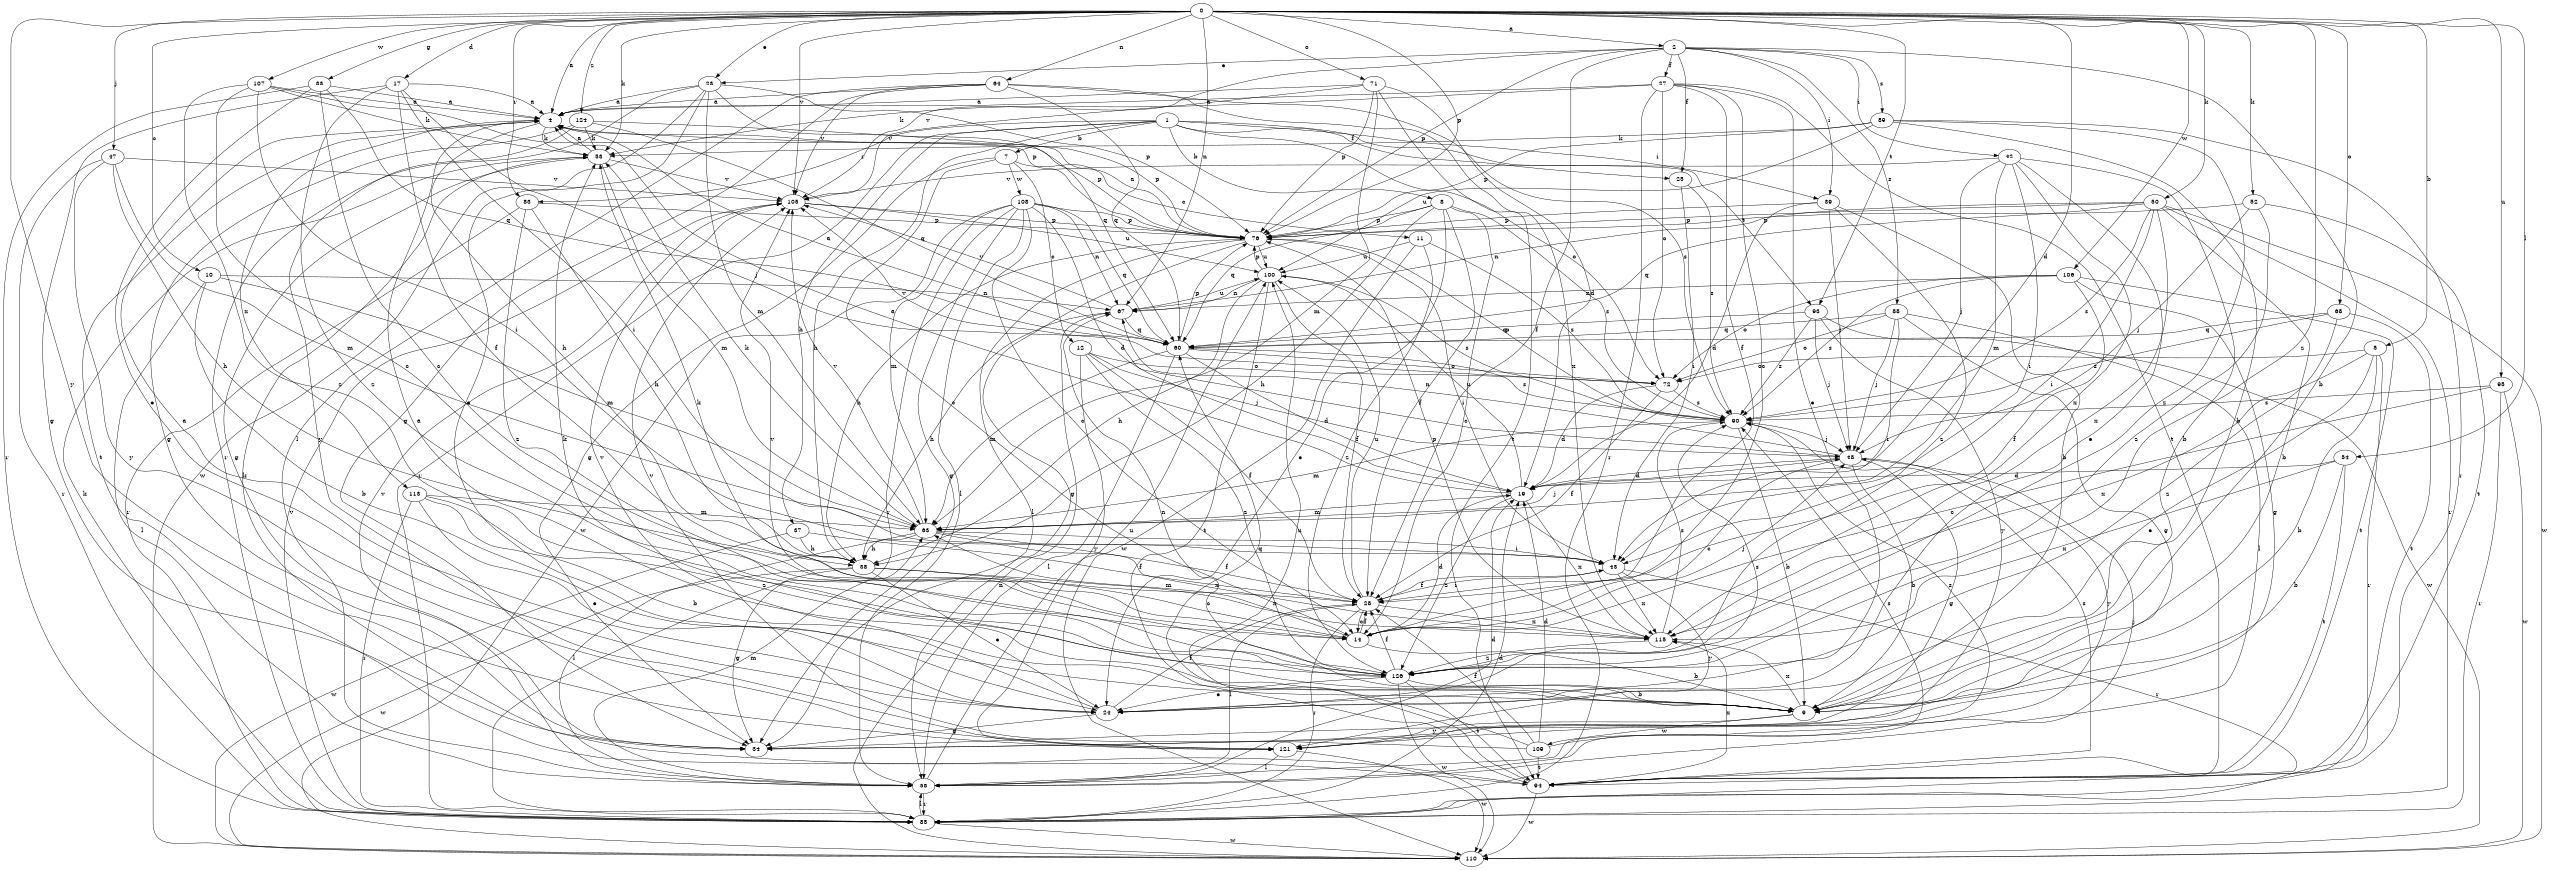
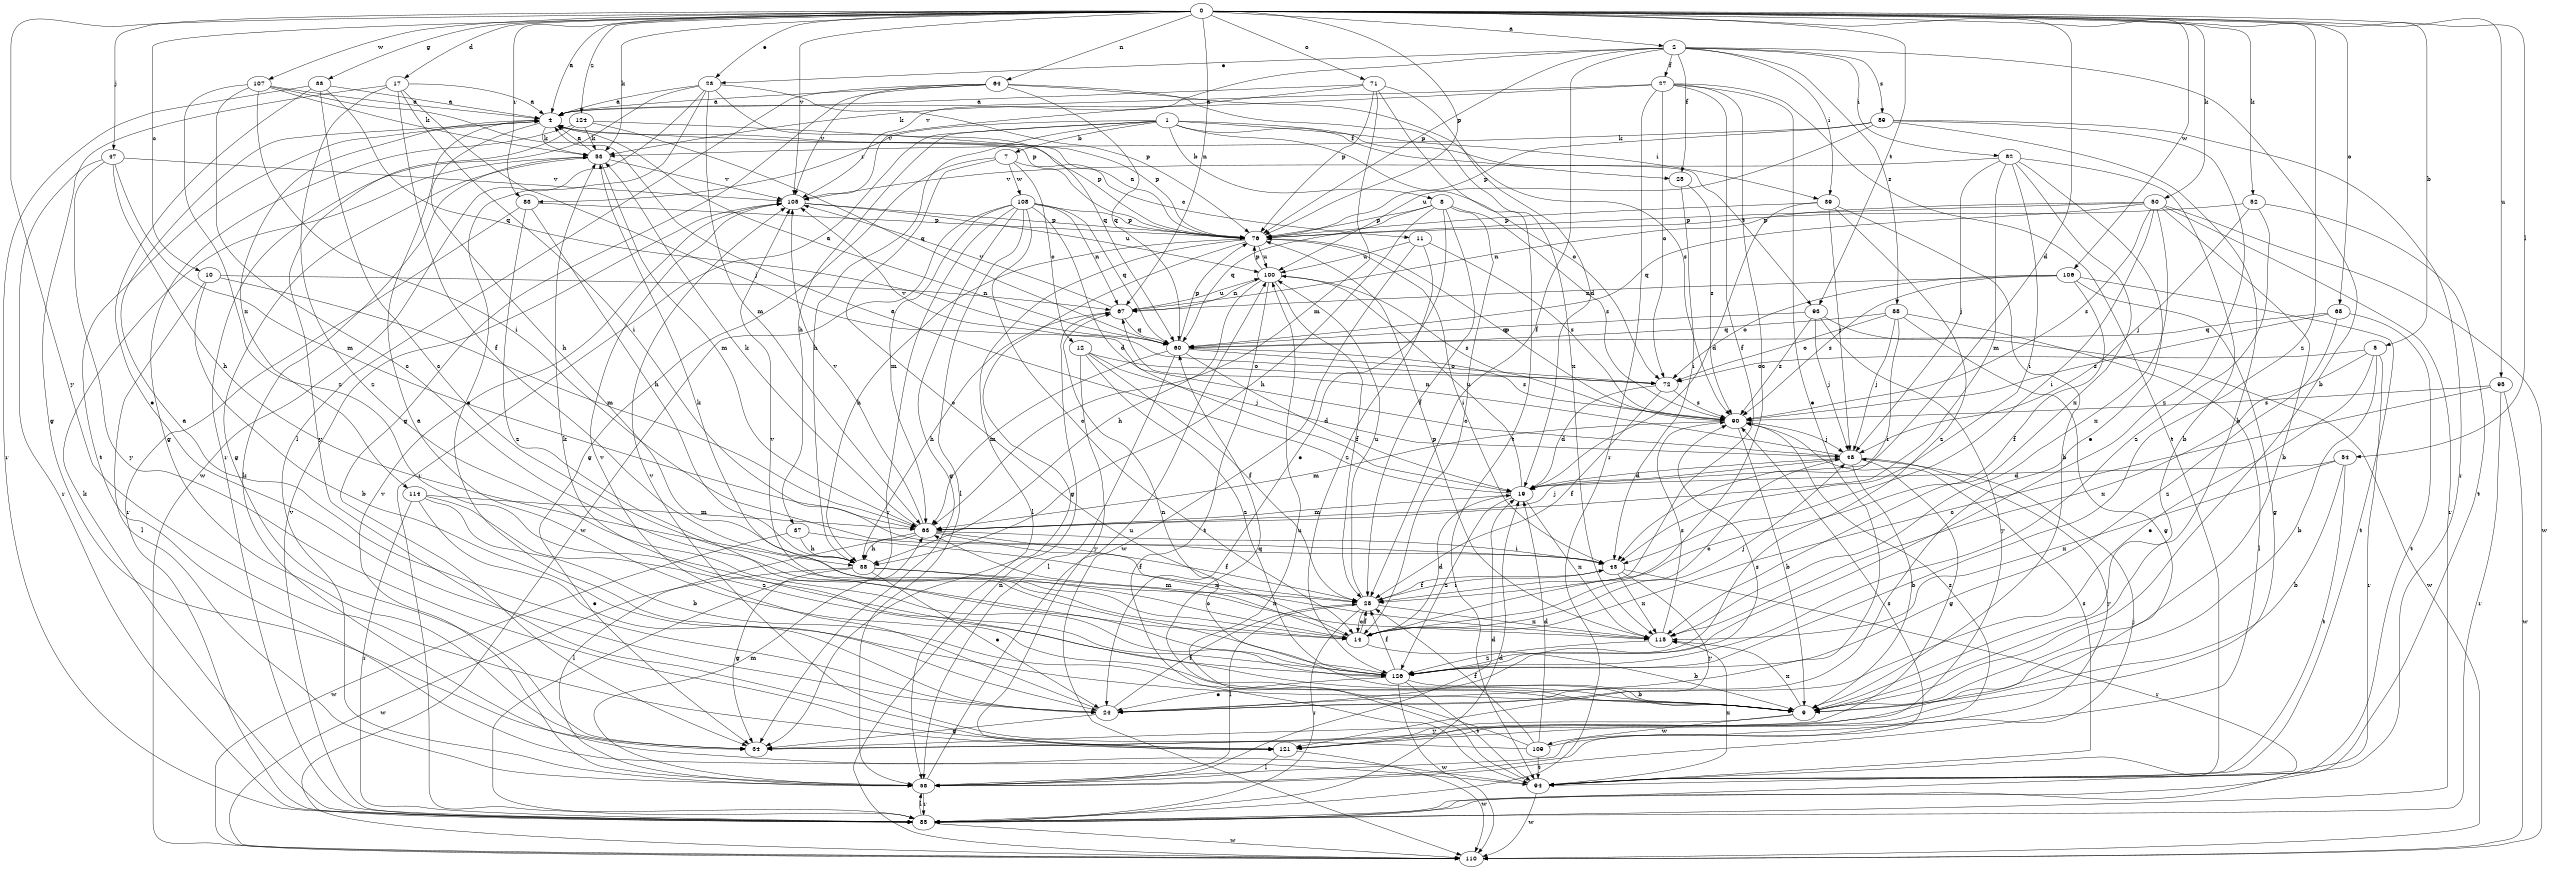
(2010, 157) -> (2010, 157)
(415, 494) -> (415, 494)
